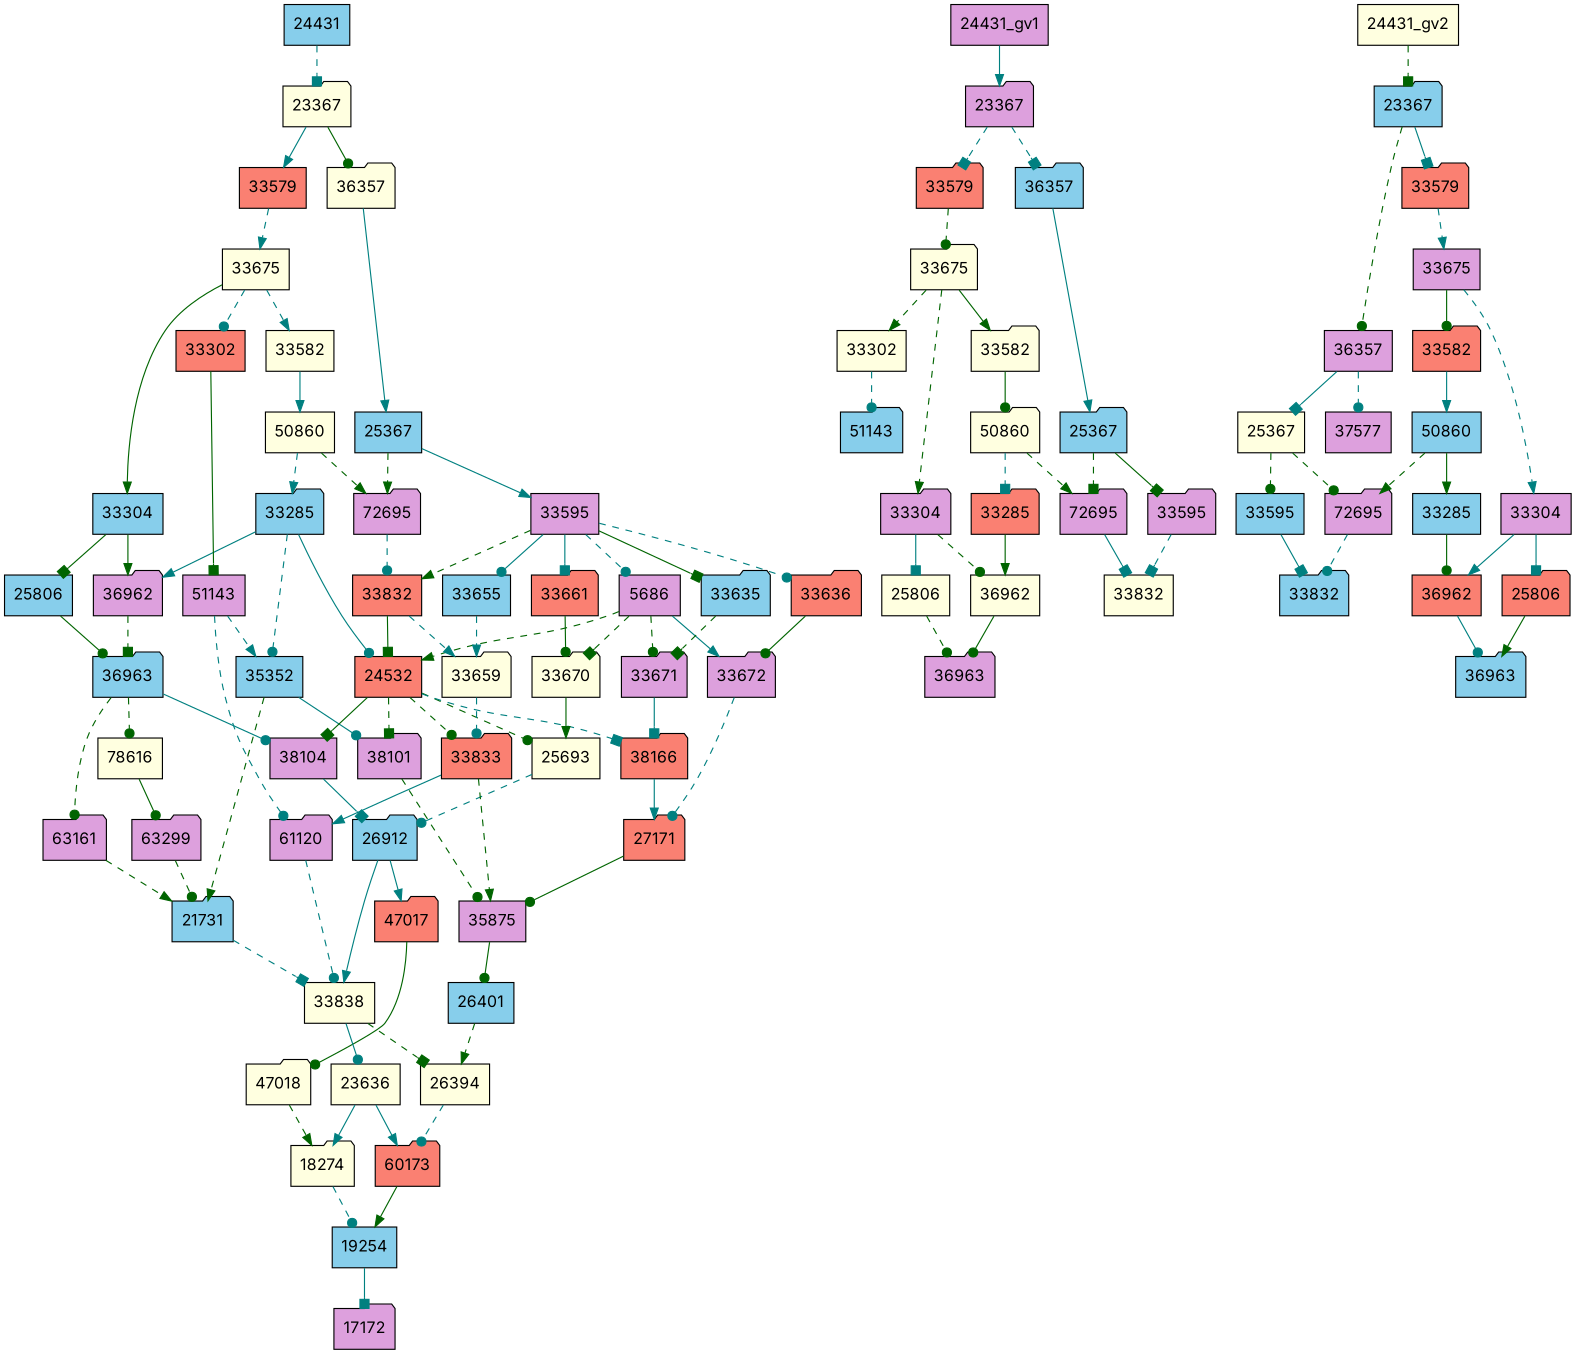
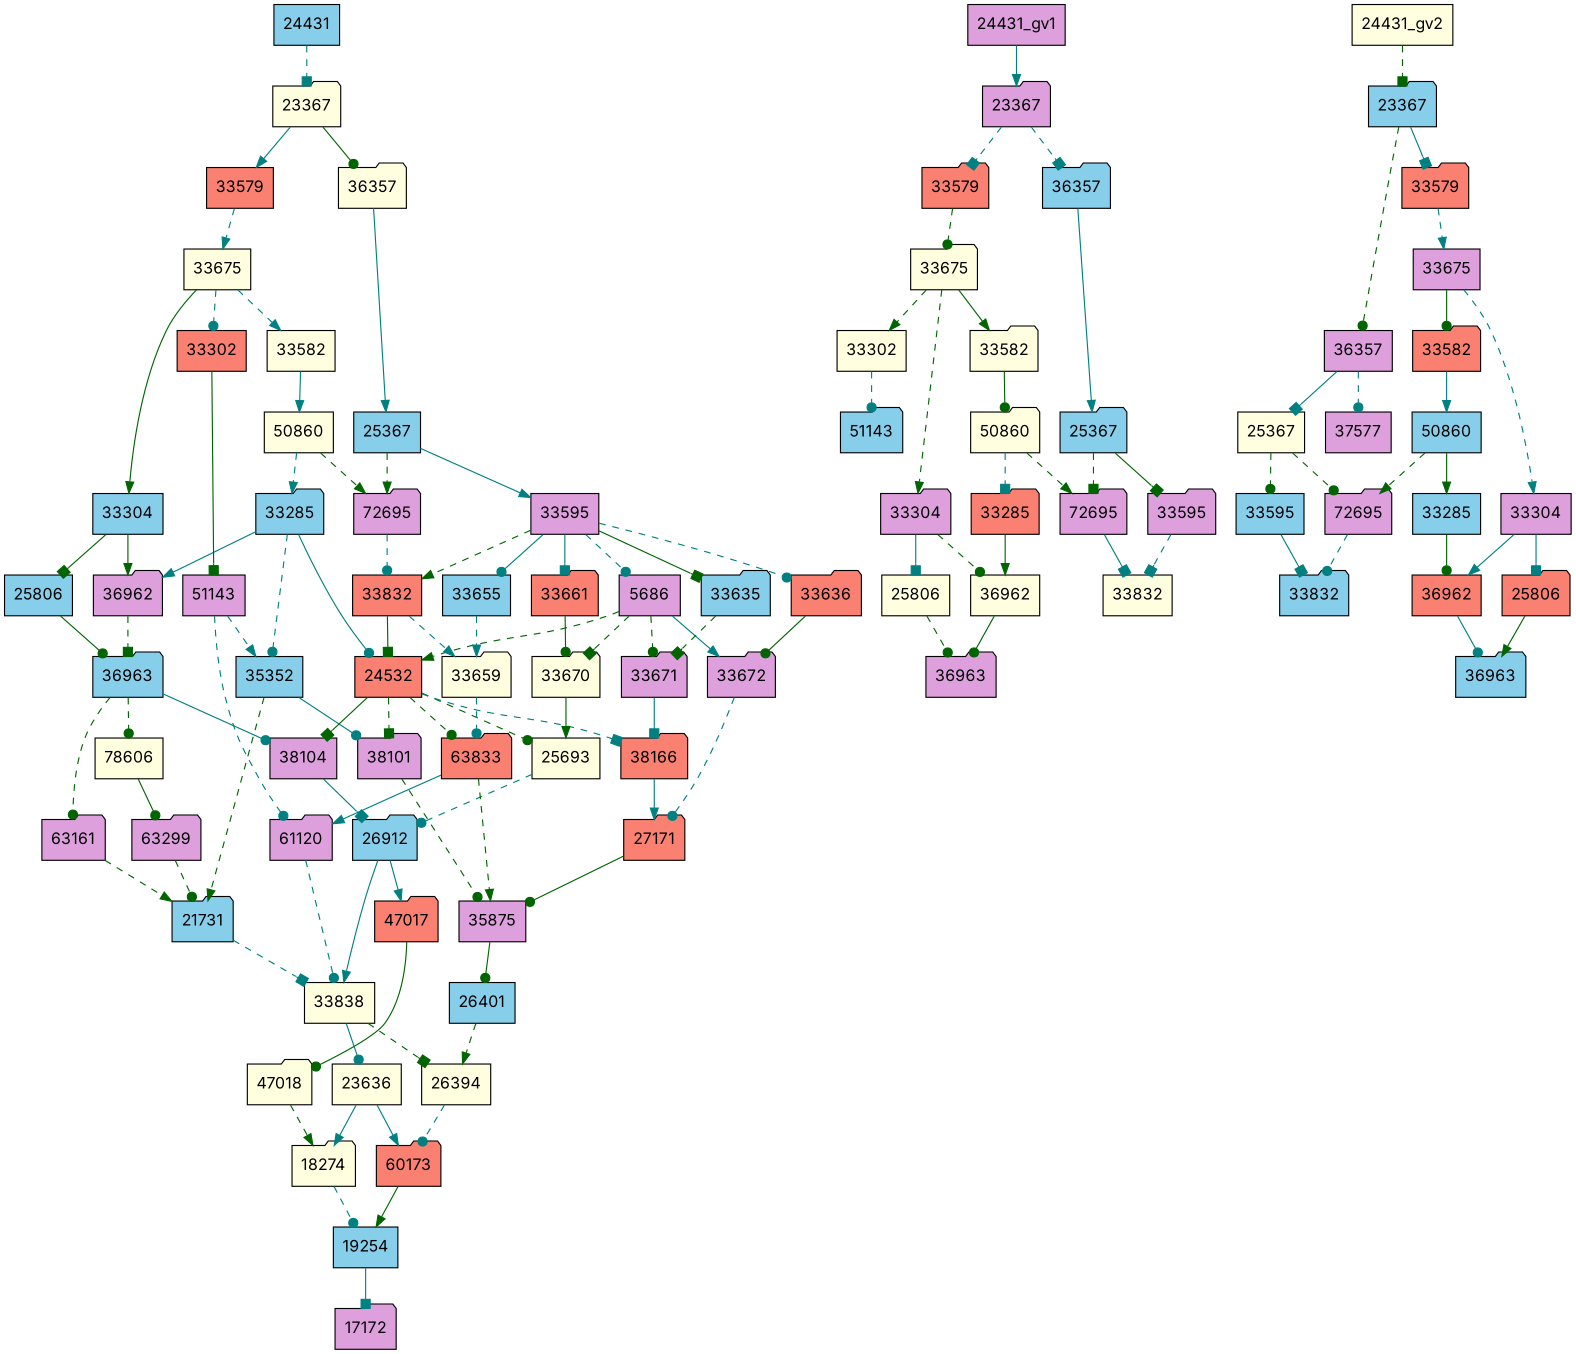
(130, 758) -> (129, 758)
(477, 758) -> (477, 758)
